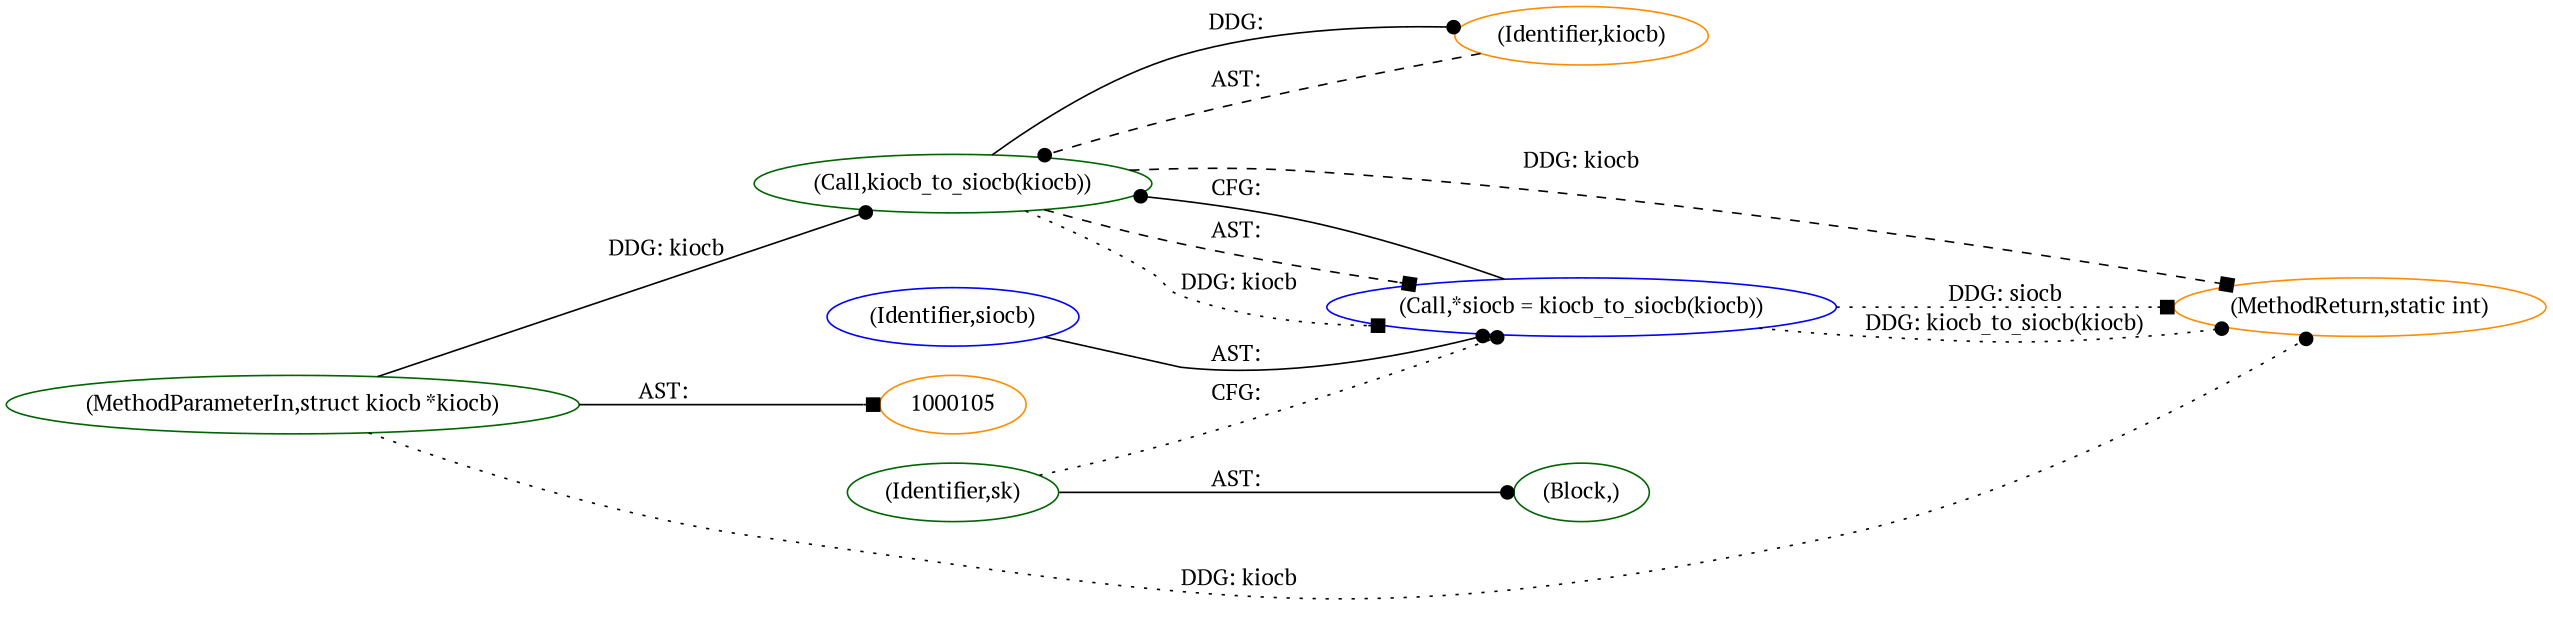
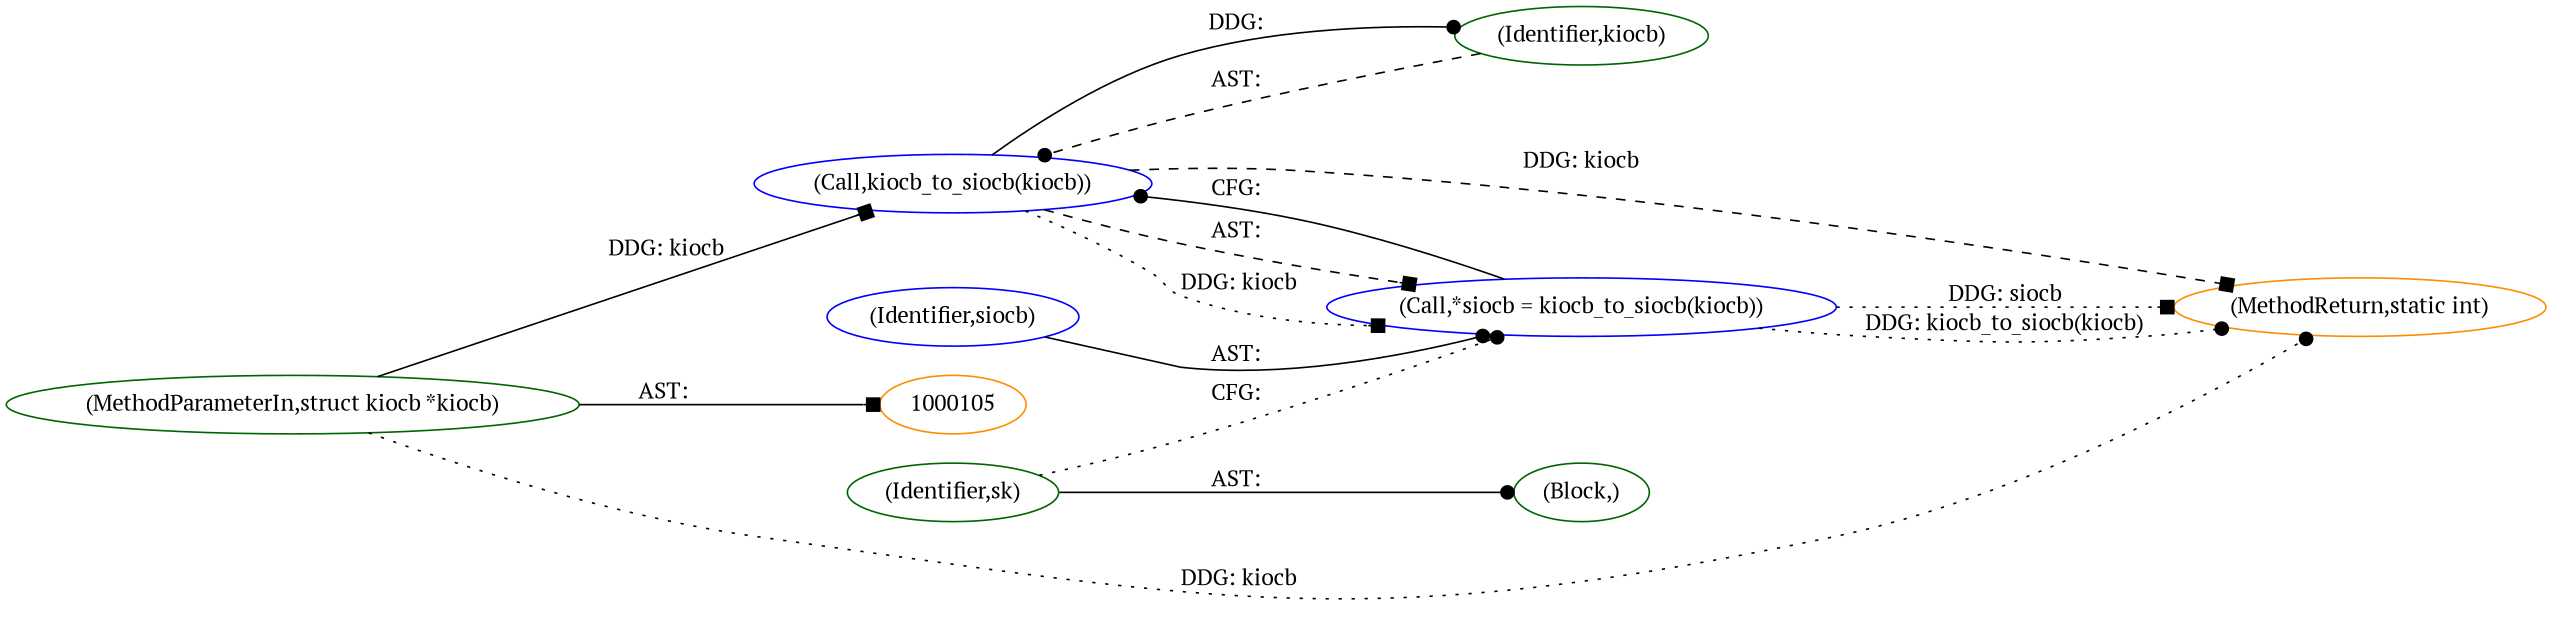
(1582, 36) -> (1582, 36)
(953, 184) -> (953, 184)
(618, 296) -> (618, 296)
